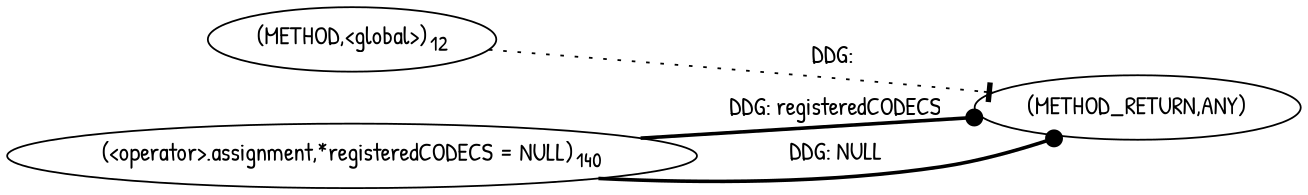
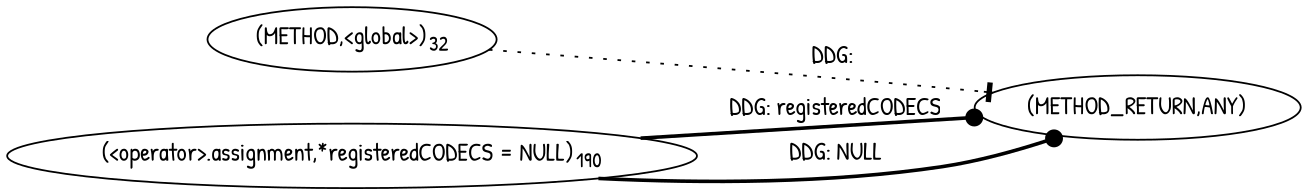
(439, 37) -> (439, 37)
(589, 153) -> (589, 153)
